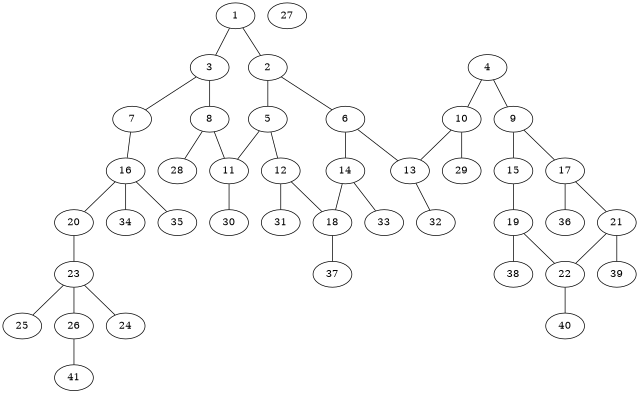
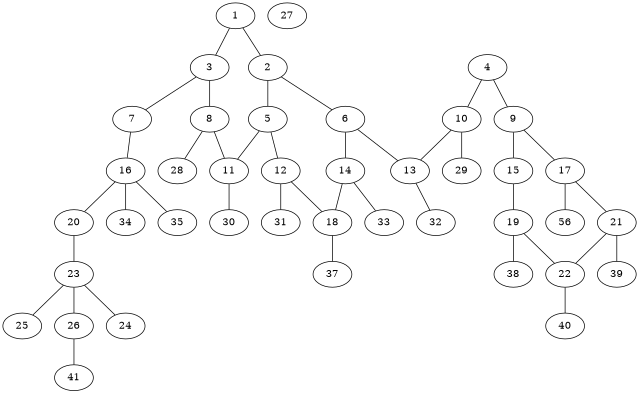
(565, 223) -> (565, 223)
